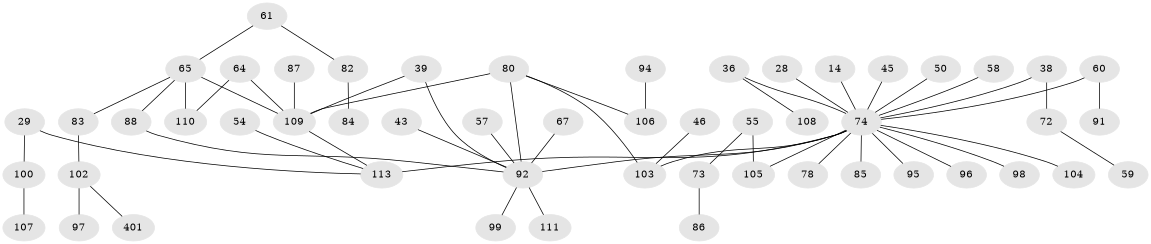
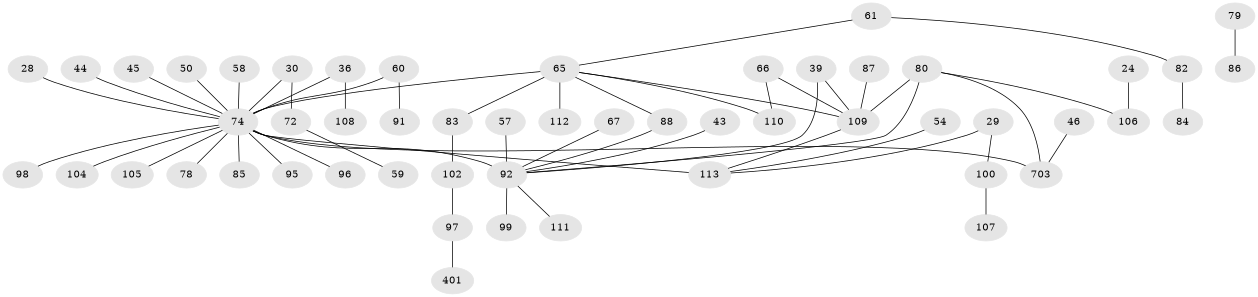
(240, 69) -> (763, 69)
(646, 69) -> (1129, 69)
(835, 69) -> (81, 69)
(1047, 69) -> (292, 69)
none -> (389, 88)
none -> (560, 122)
(753, 122) -> none
(645, 175) -> (1041, 175)
(699, 175) -> (1235, 16)
(106, 201) -> (453, 254)
